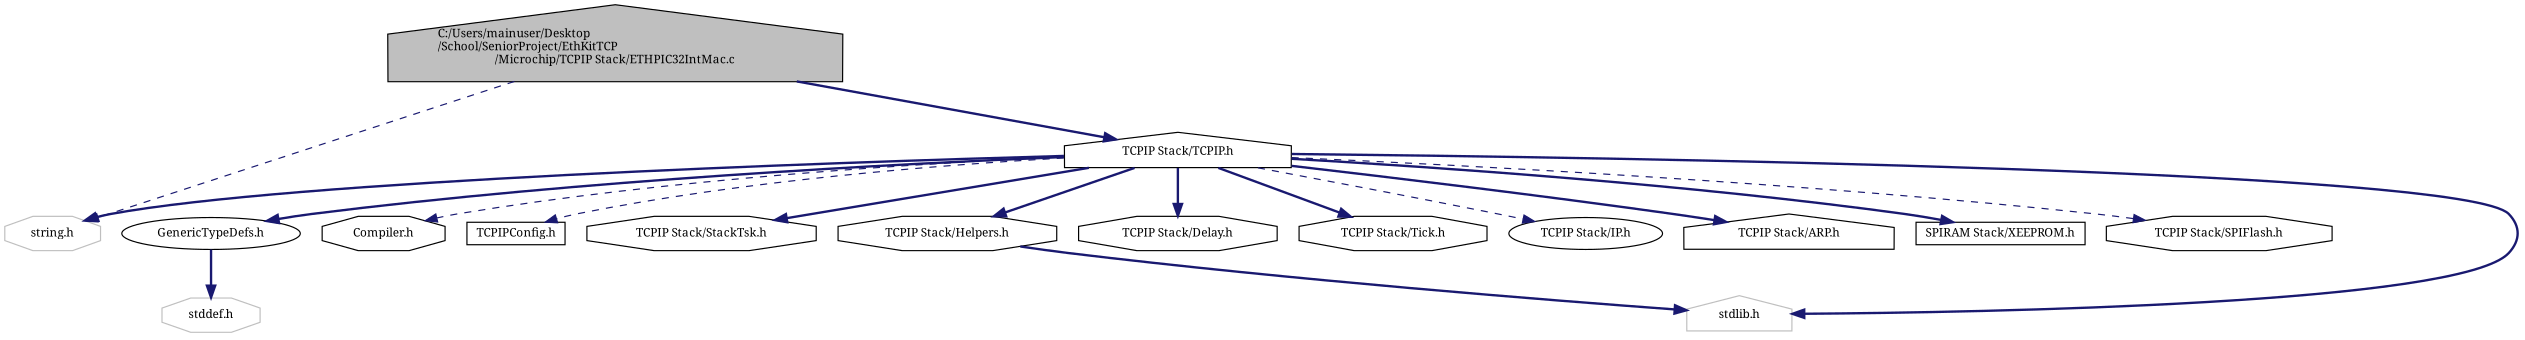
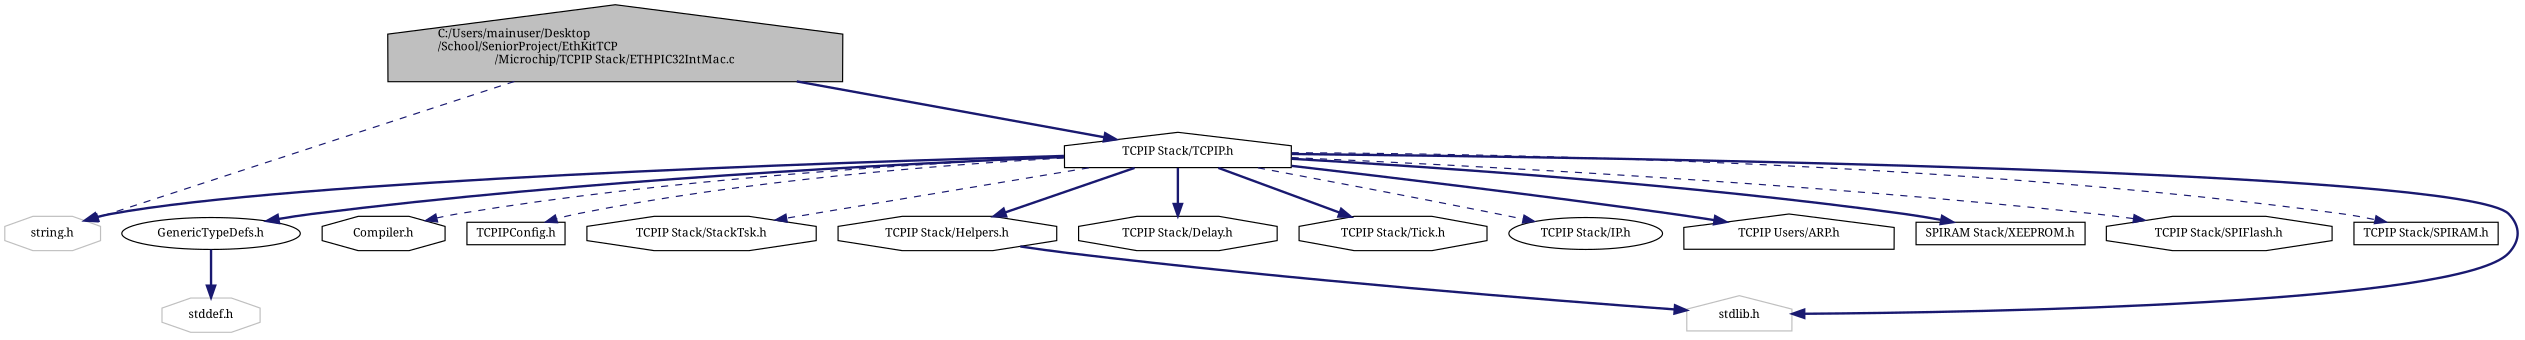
(938, 193) -> (938, 193)
(1789, 233) -> (1789, 233)
none -> (2426, 233)
